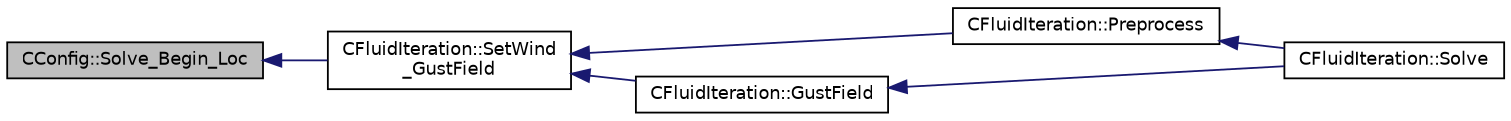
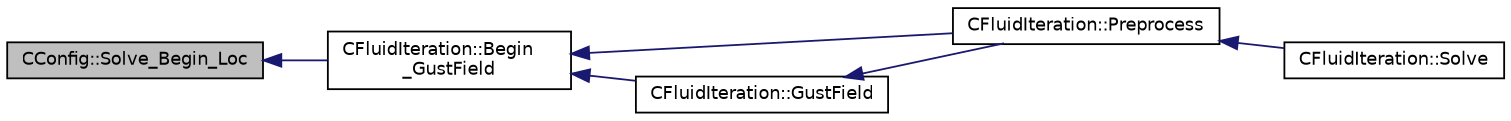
(449, 60) -> (449, 60)
(1095, 77) -> (933, 58)
